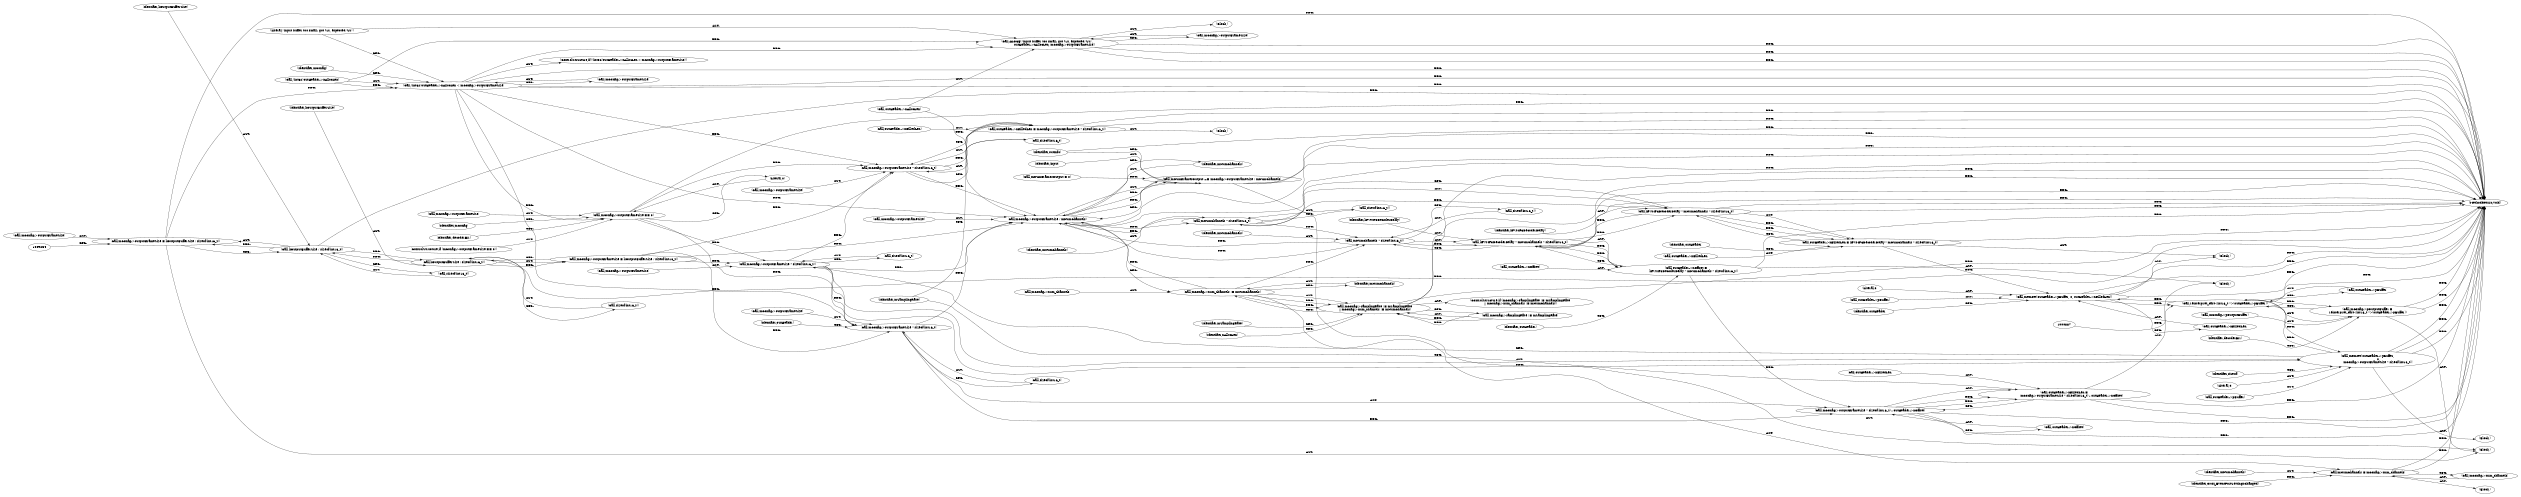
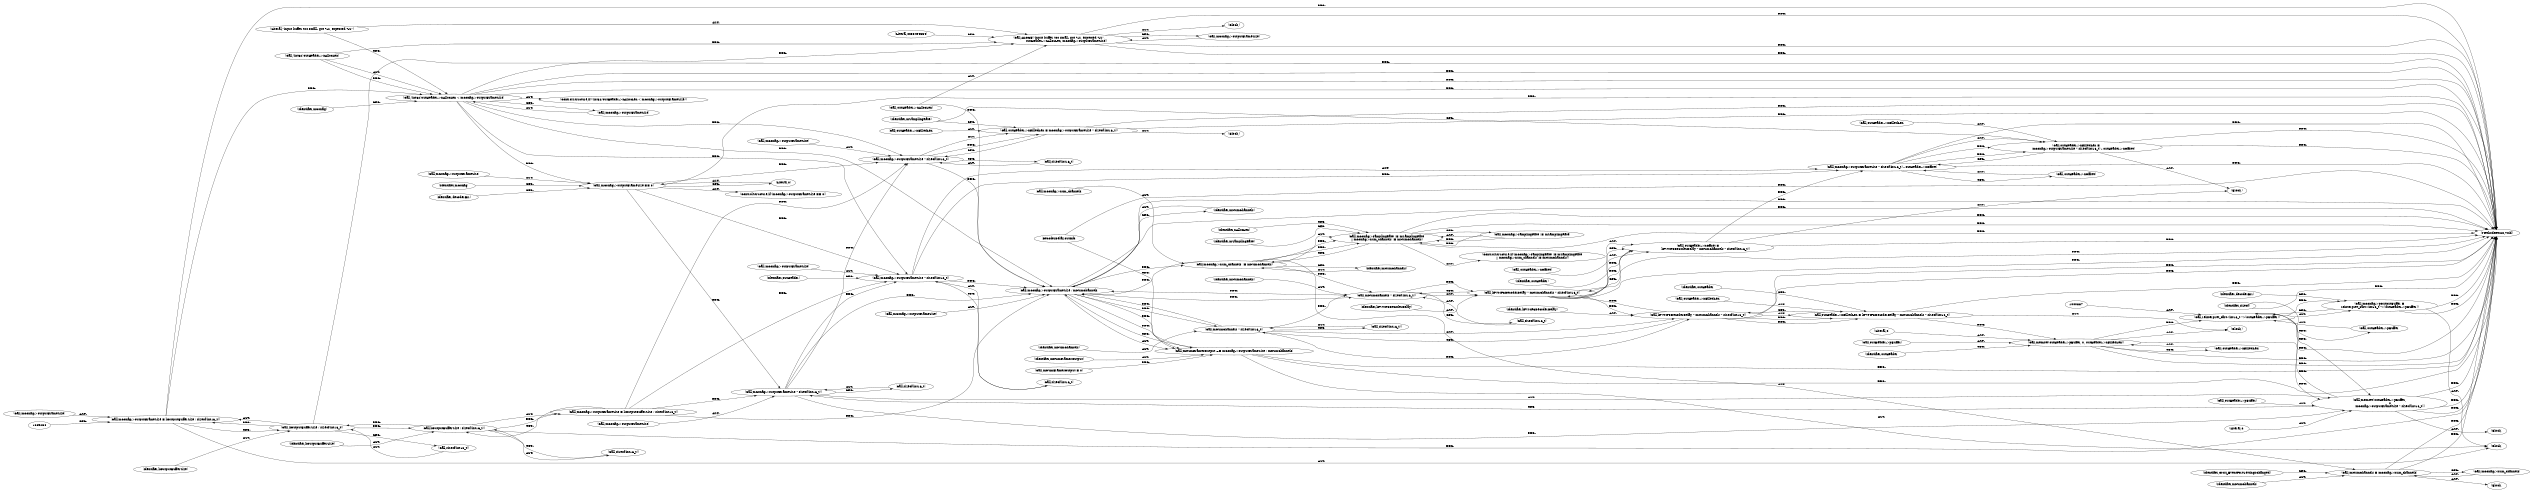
none -> (911, 34)
(1047, 153) -> (1059, 239)
(1047, 164) -> (1059, 359)
(555, 236) -> (698, 190)
(1134, 270) -> (1146, 267)
(2394, 280) -> (2382, 289)
(2148, 301) -> none
(2225, 315) -> none
(2159, 323) -> (2171, 310)
(2291, 477) -> (2303, 471)
